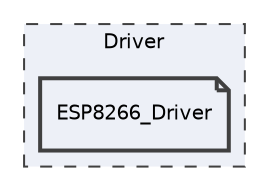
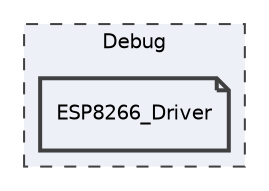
(134, 43) -> (134, 43)
